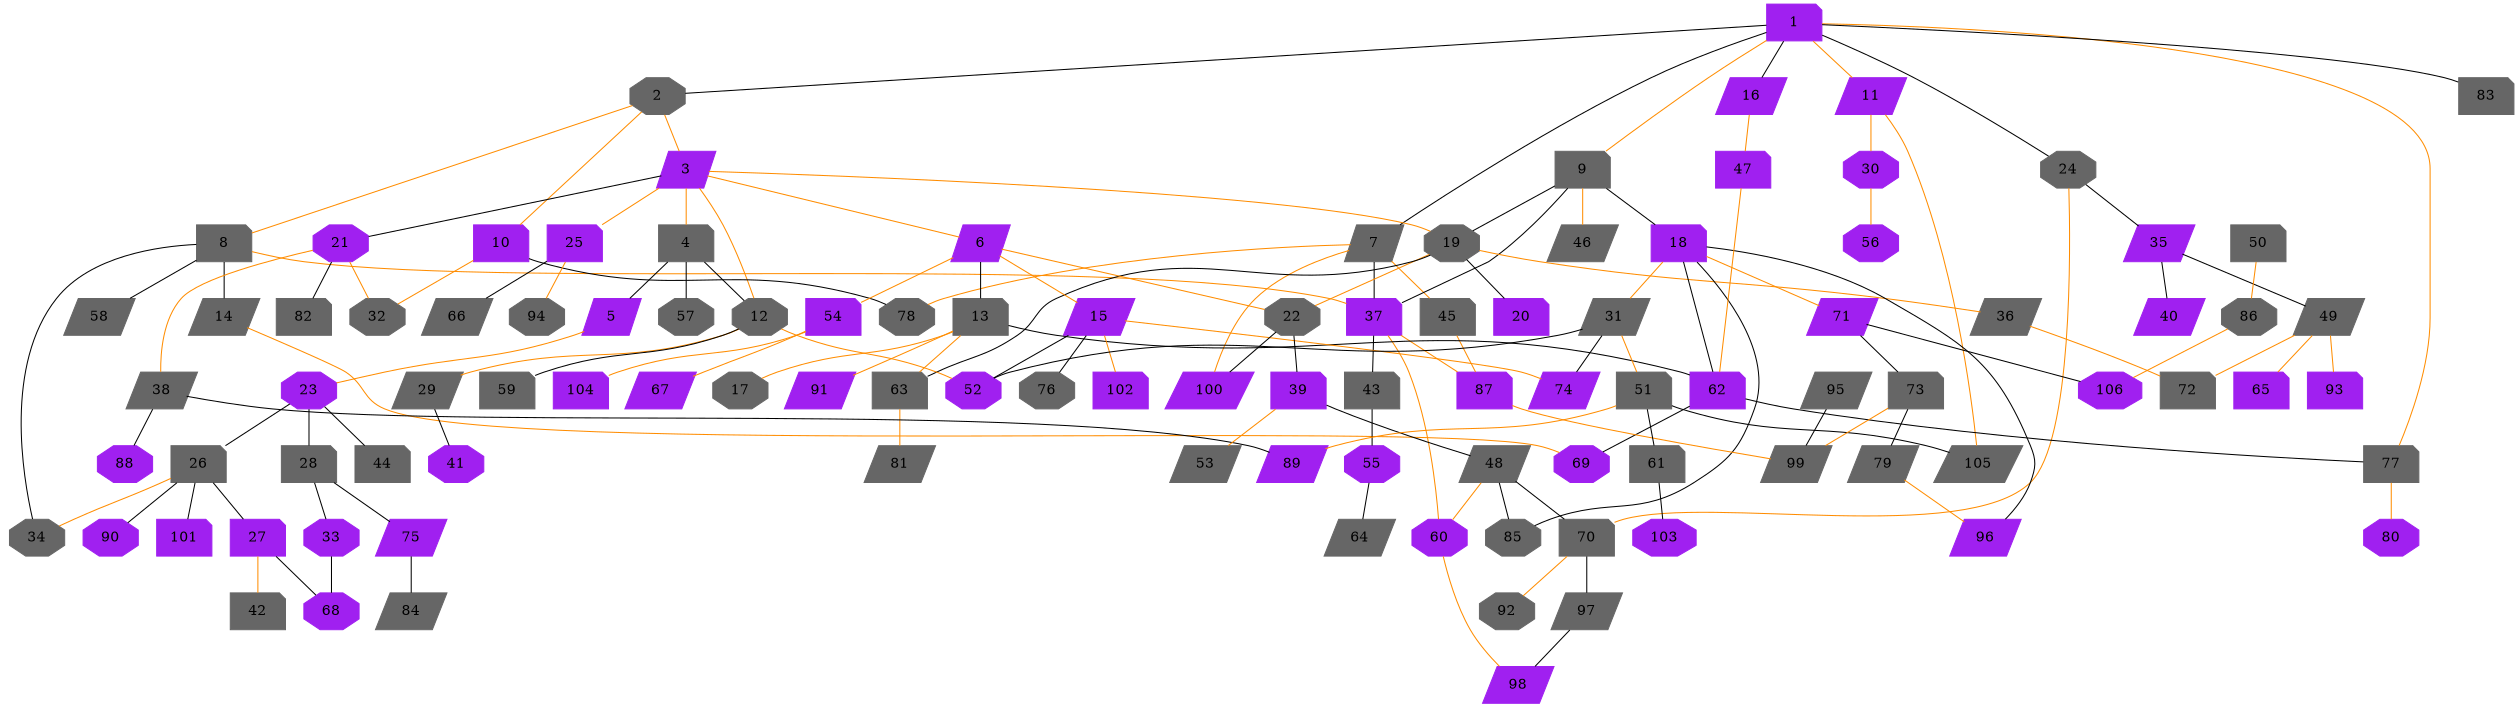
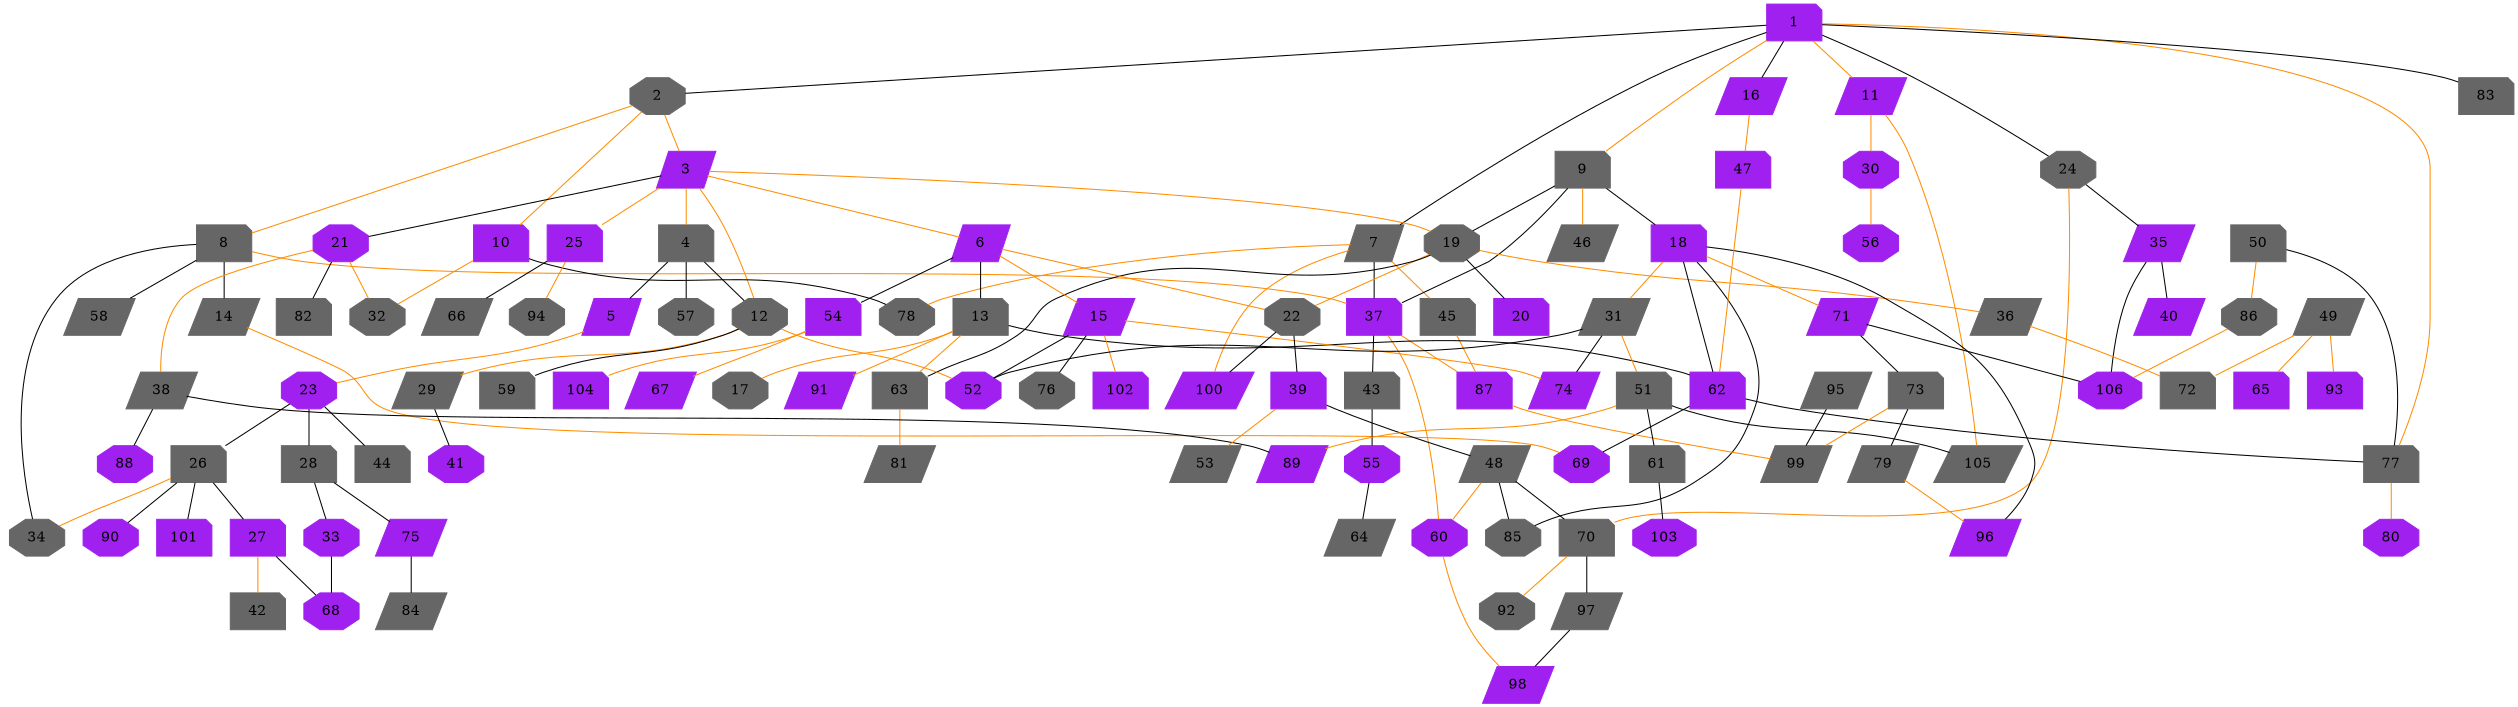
(2244, 280) -> (2121, 314)
(905, 281) -> (905, 281)
none -> (2384, 321)
